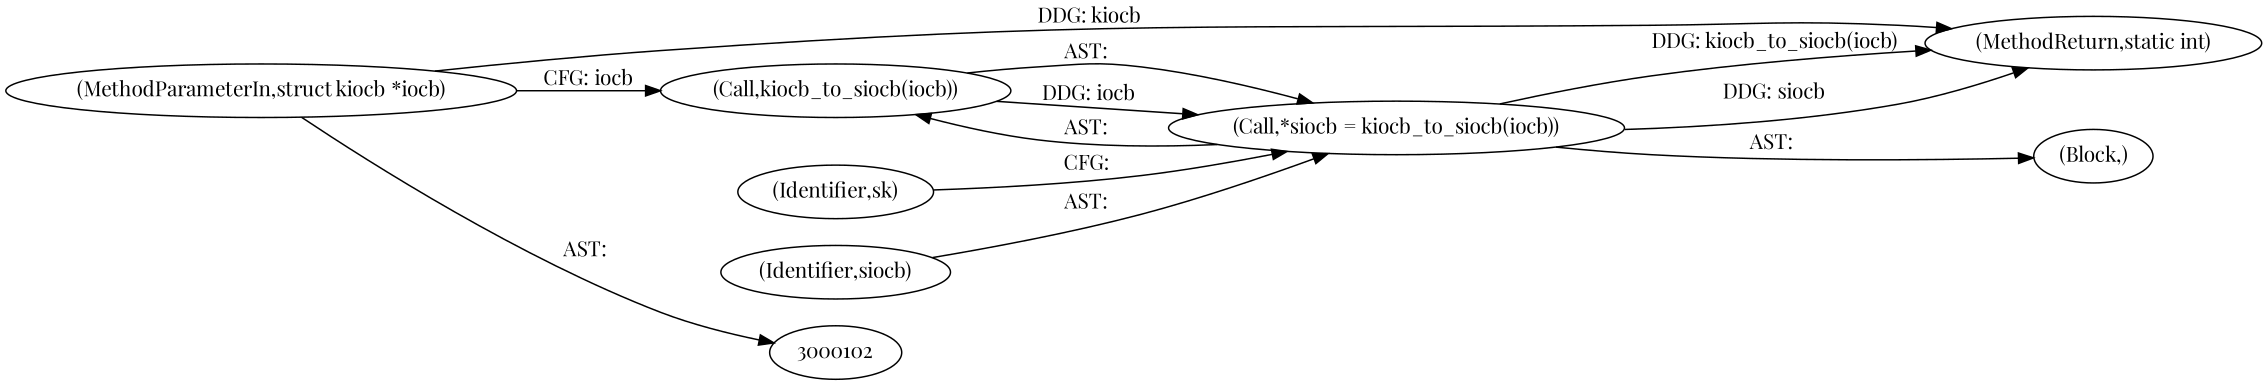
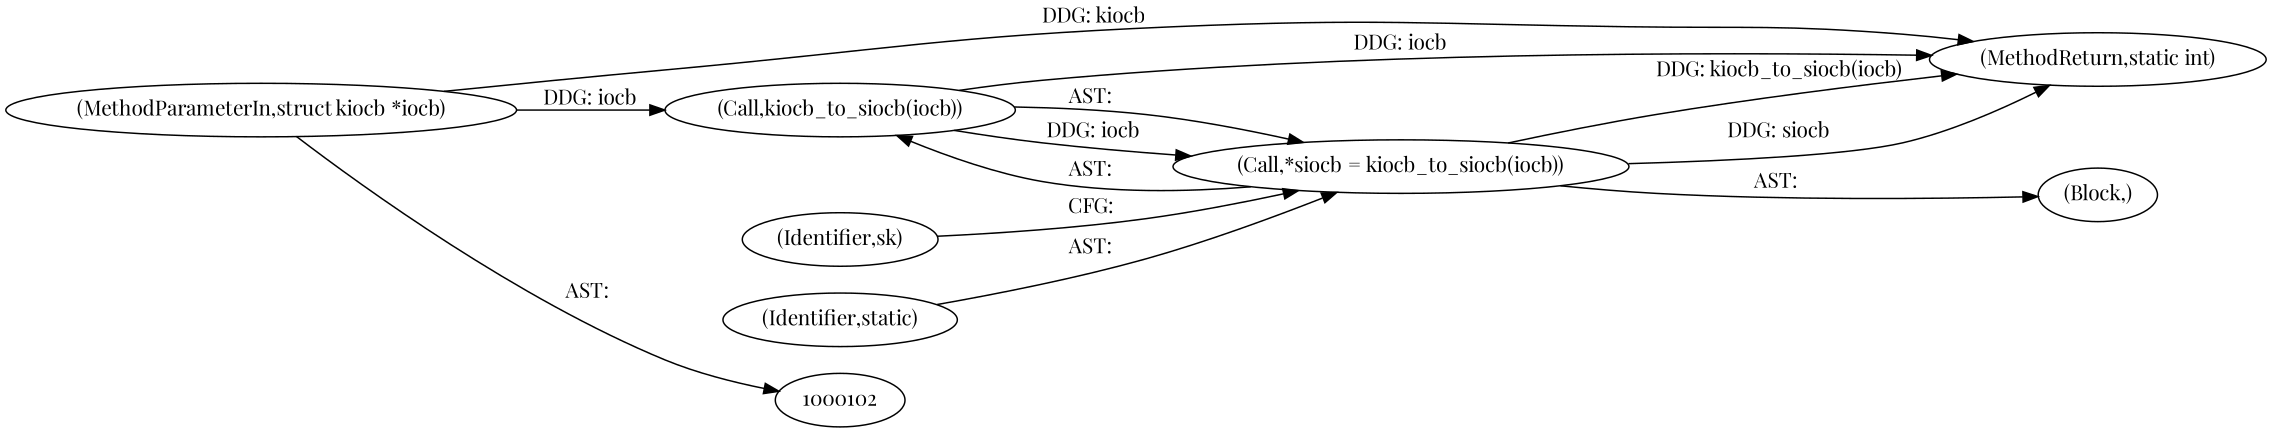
none -> (1437, 58)
(589, 80) -> (591, 99)
(836, 272) -> (840, 320)
(836, 353) -> (840, 400)
